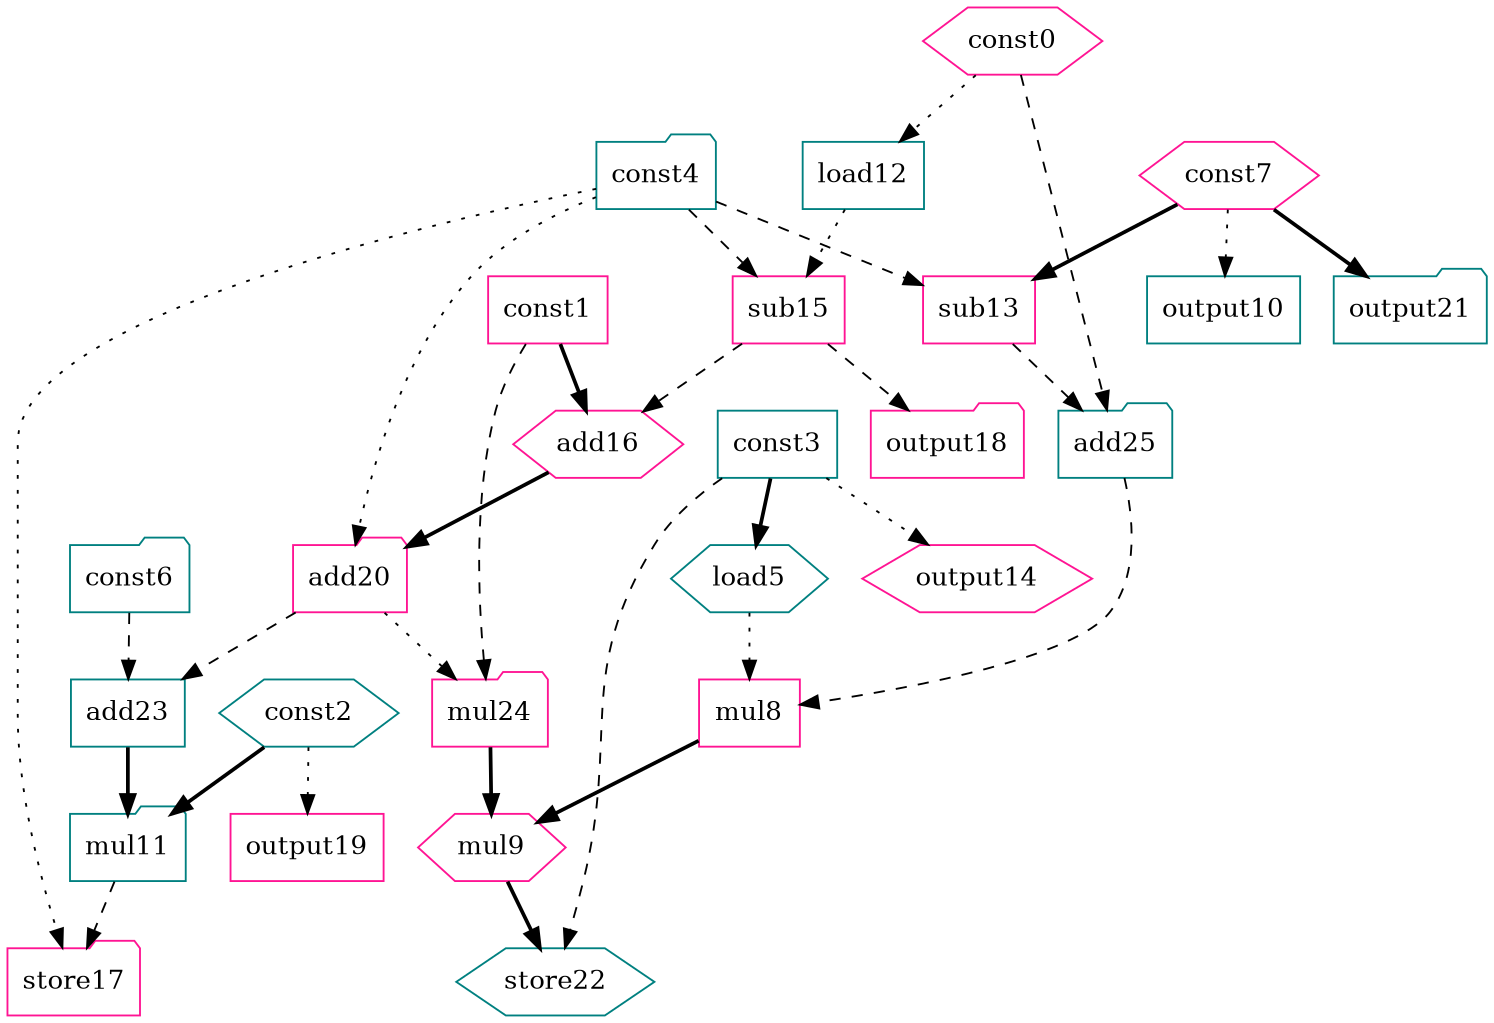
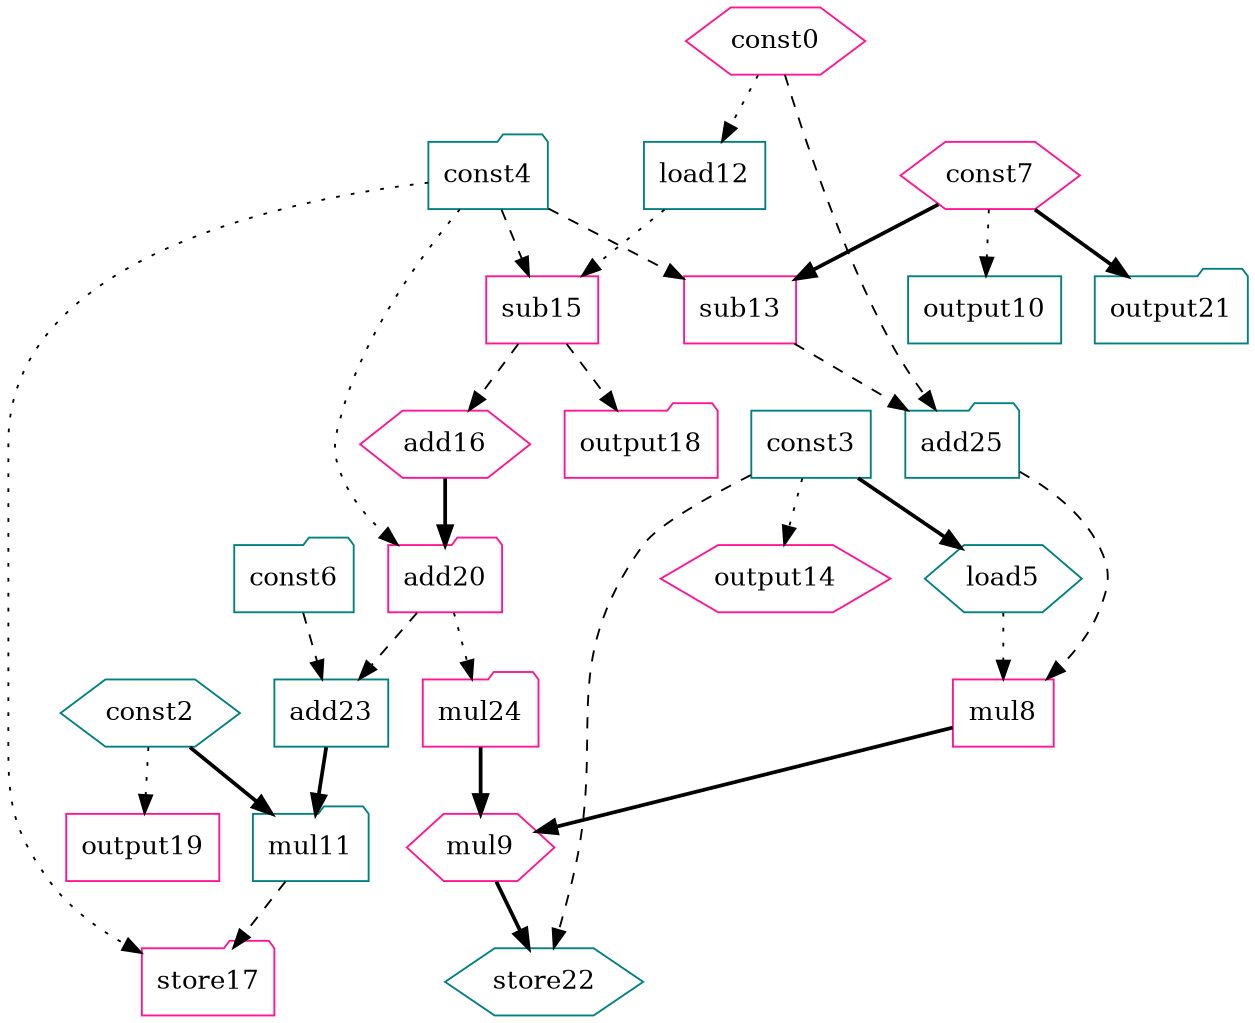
(548, 310) -> none
